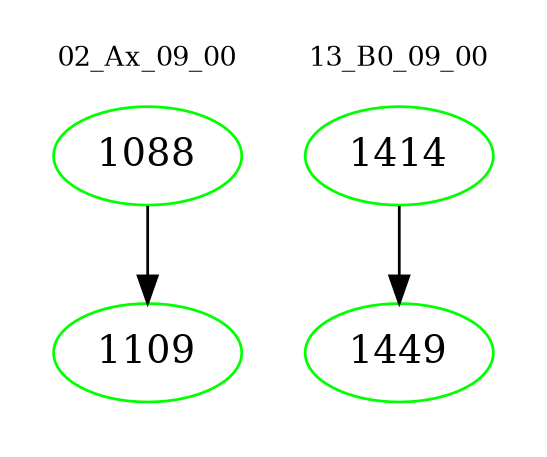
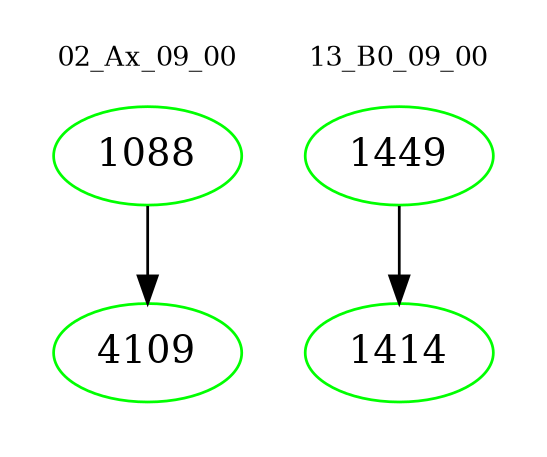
(399, 241) -> (399, 241)
(148, 353) -> (148, 353)
